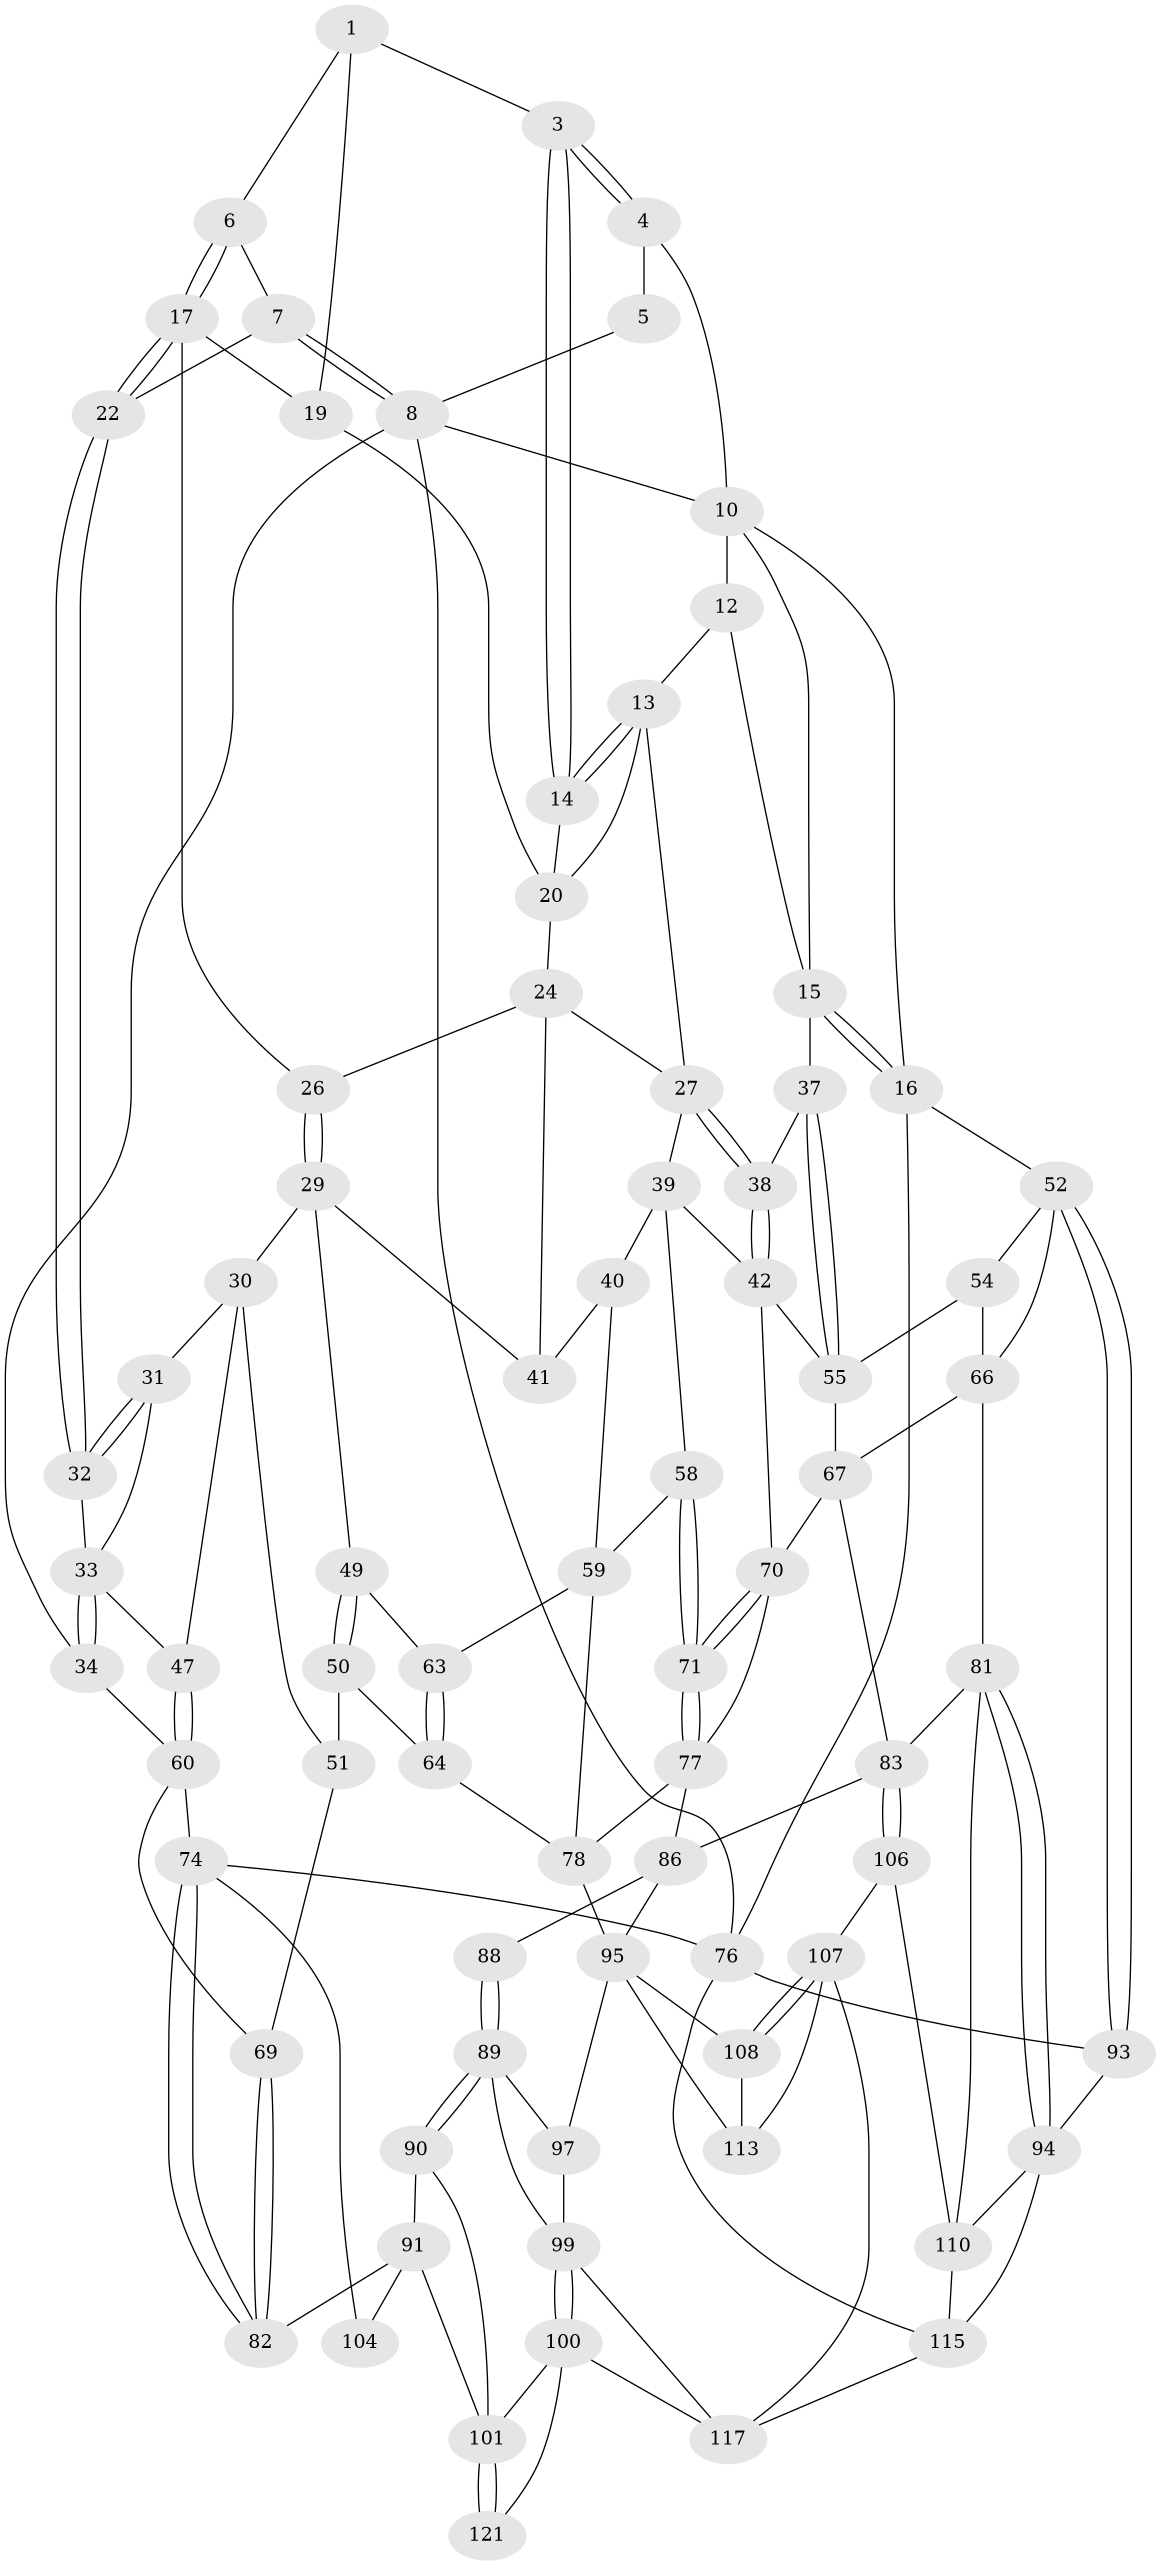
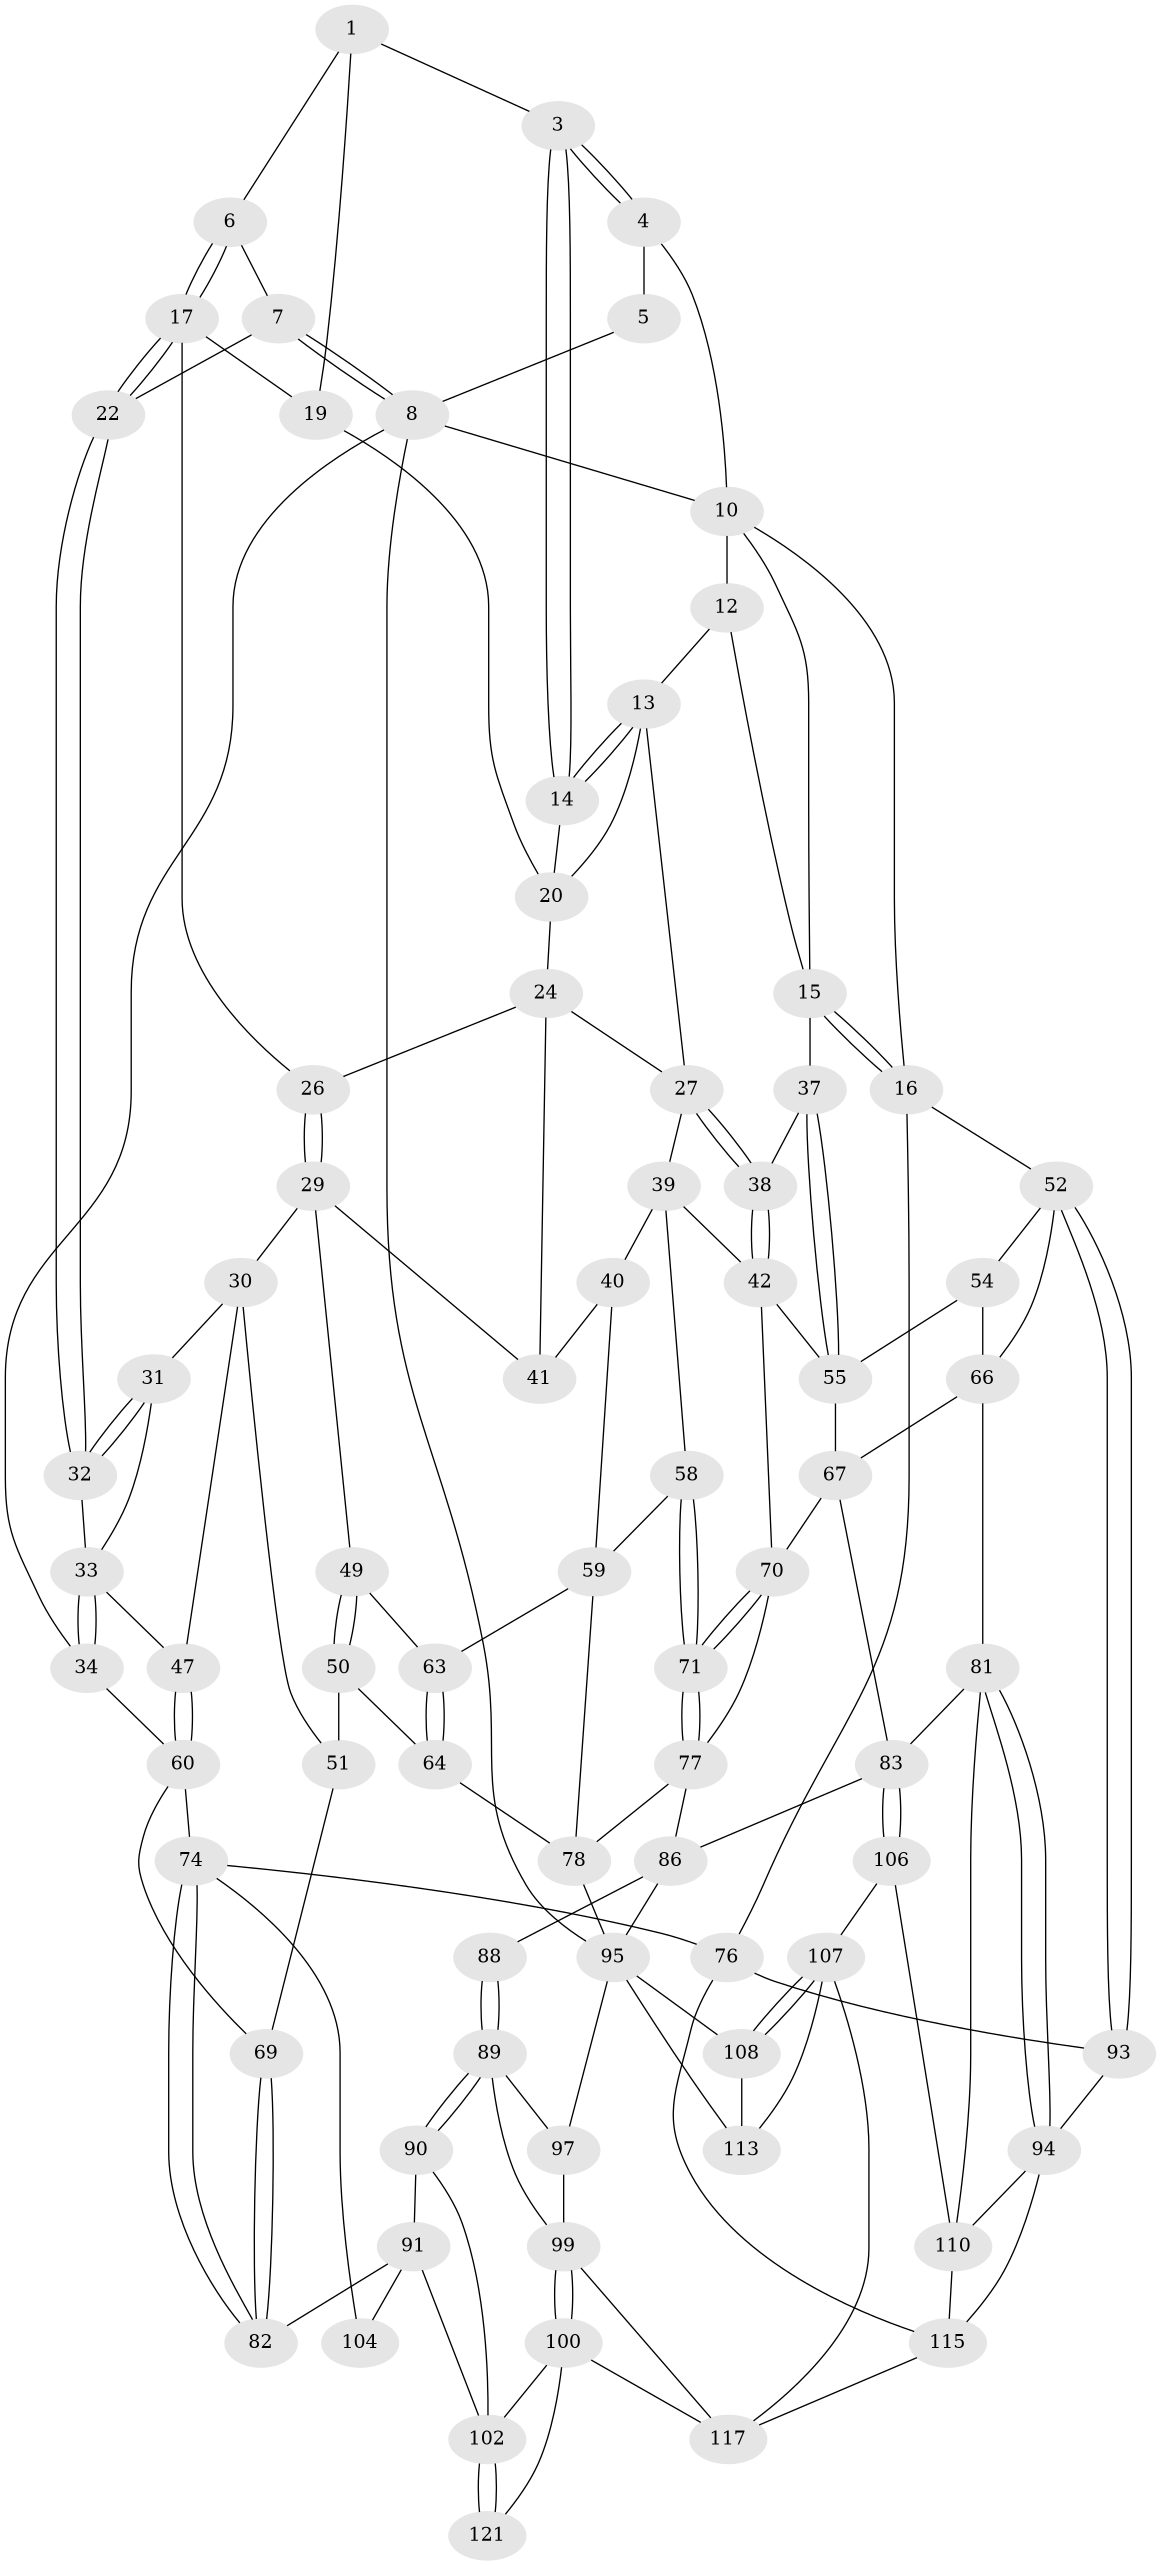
(441, 1229) -> (388, 1212)
(487, 2439) -> (487, 2439)
